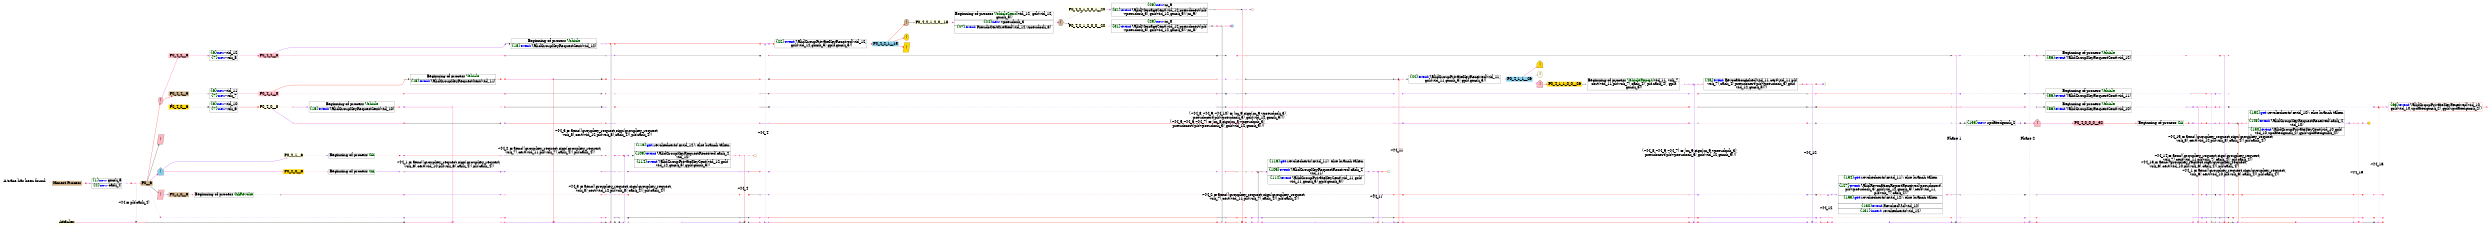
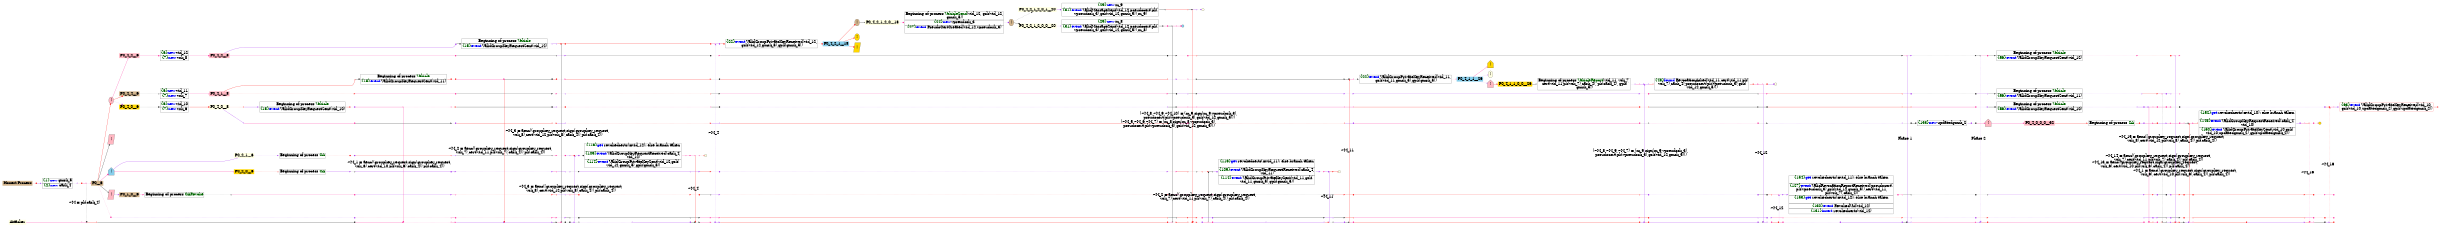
(1719, 80) -> (1669, 80)
(25, 183) -> none
